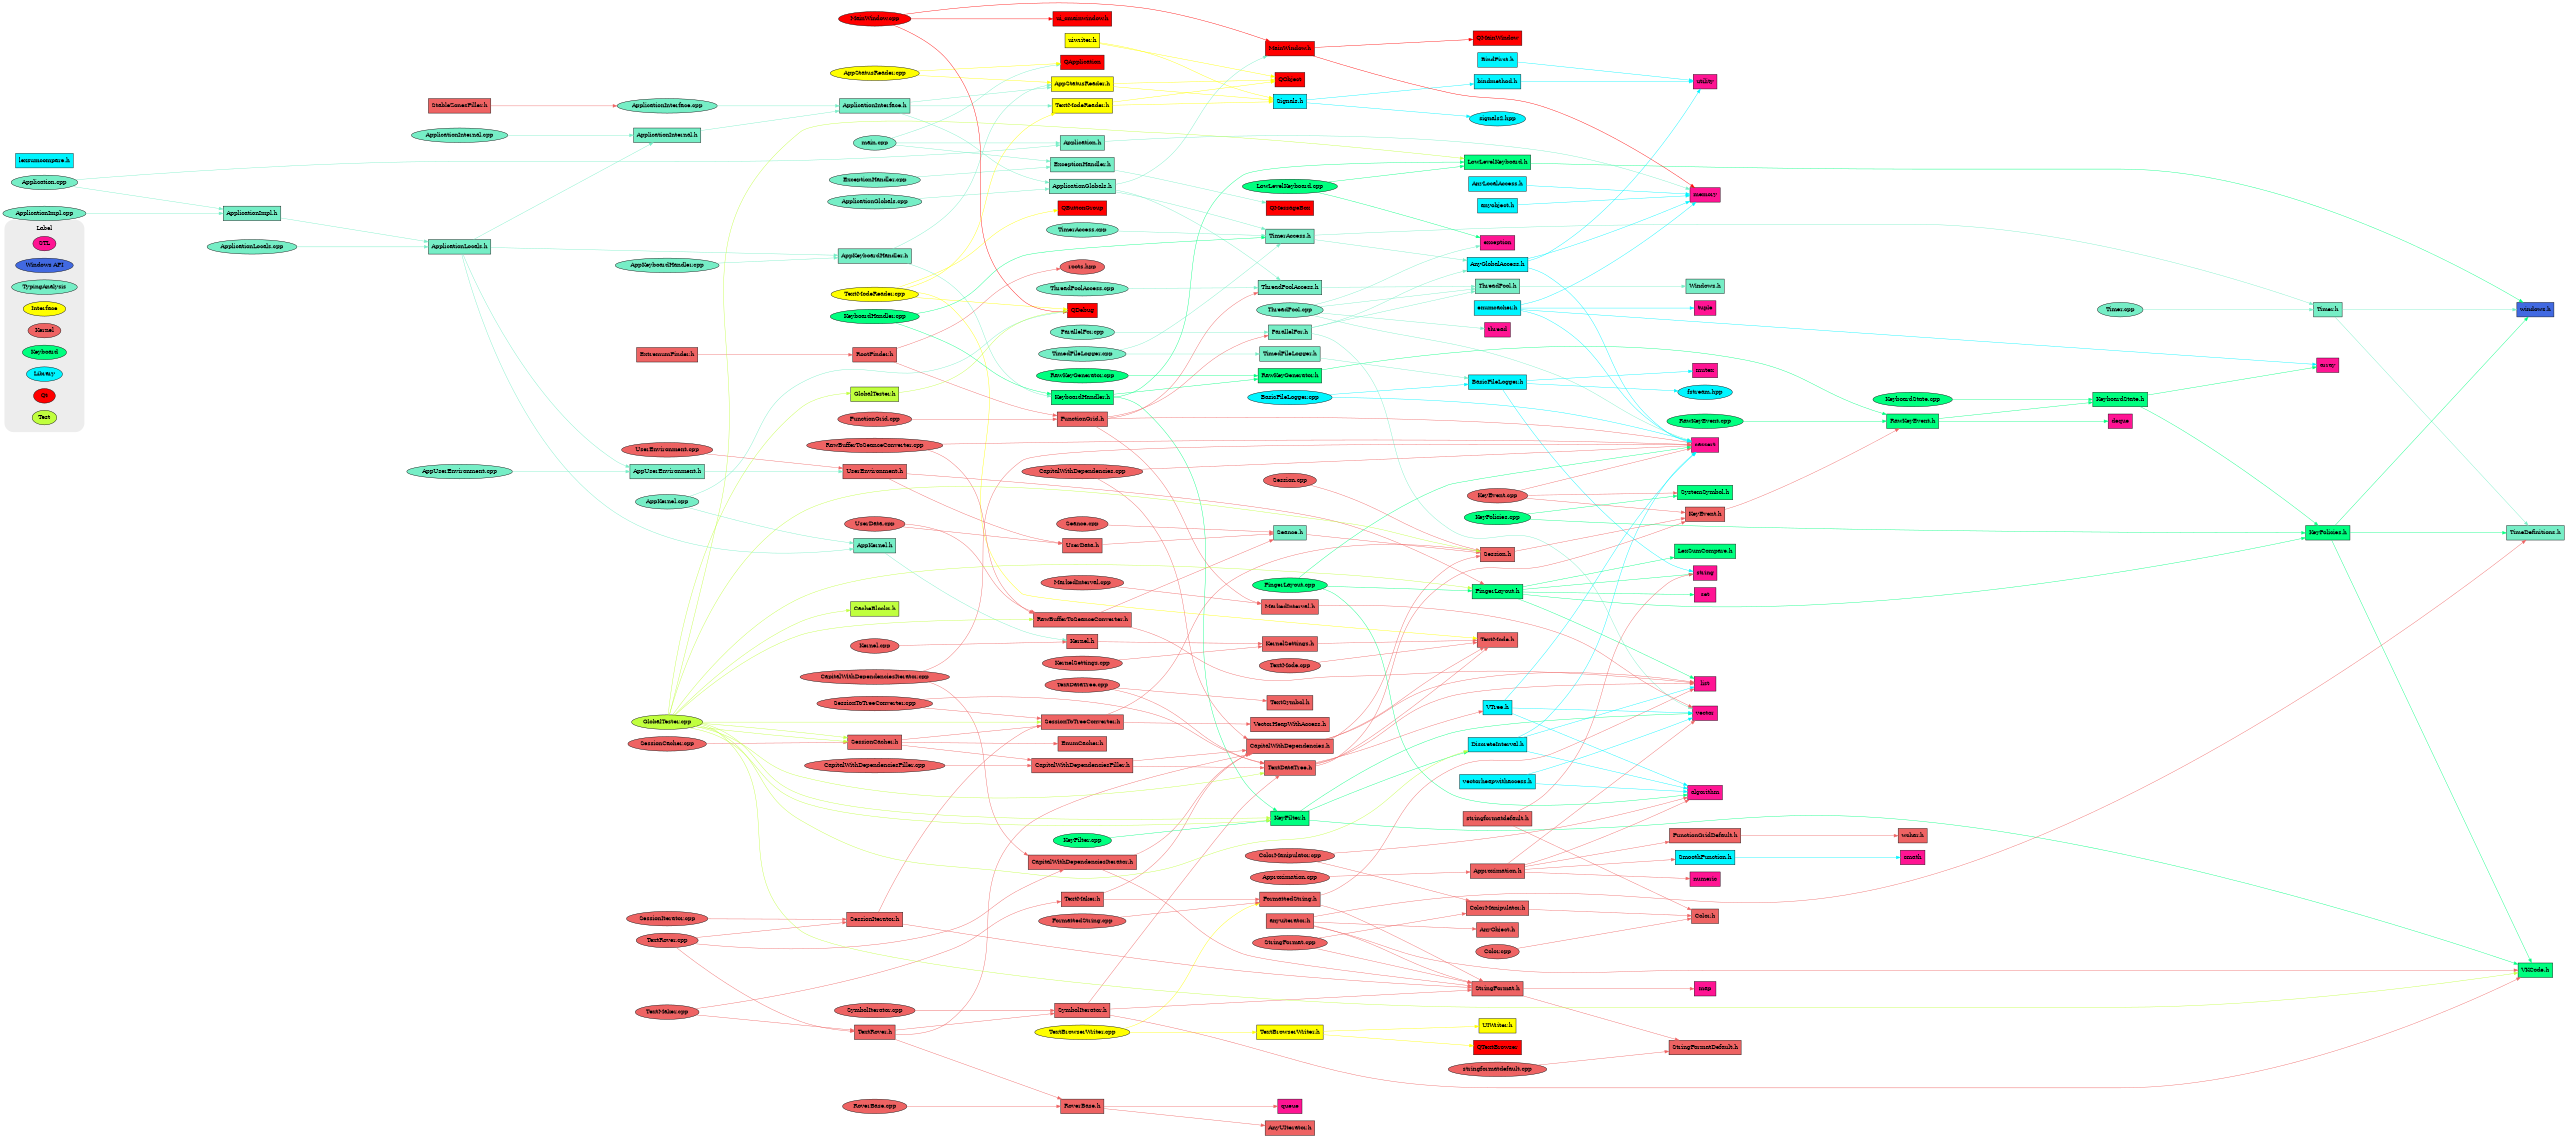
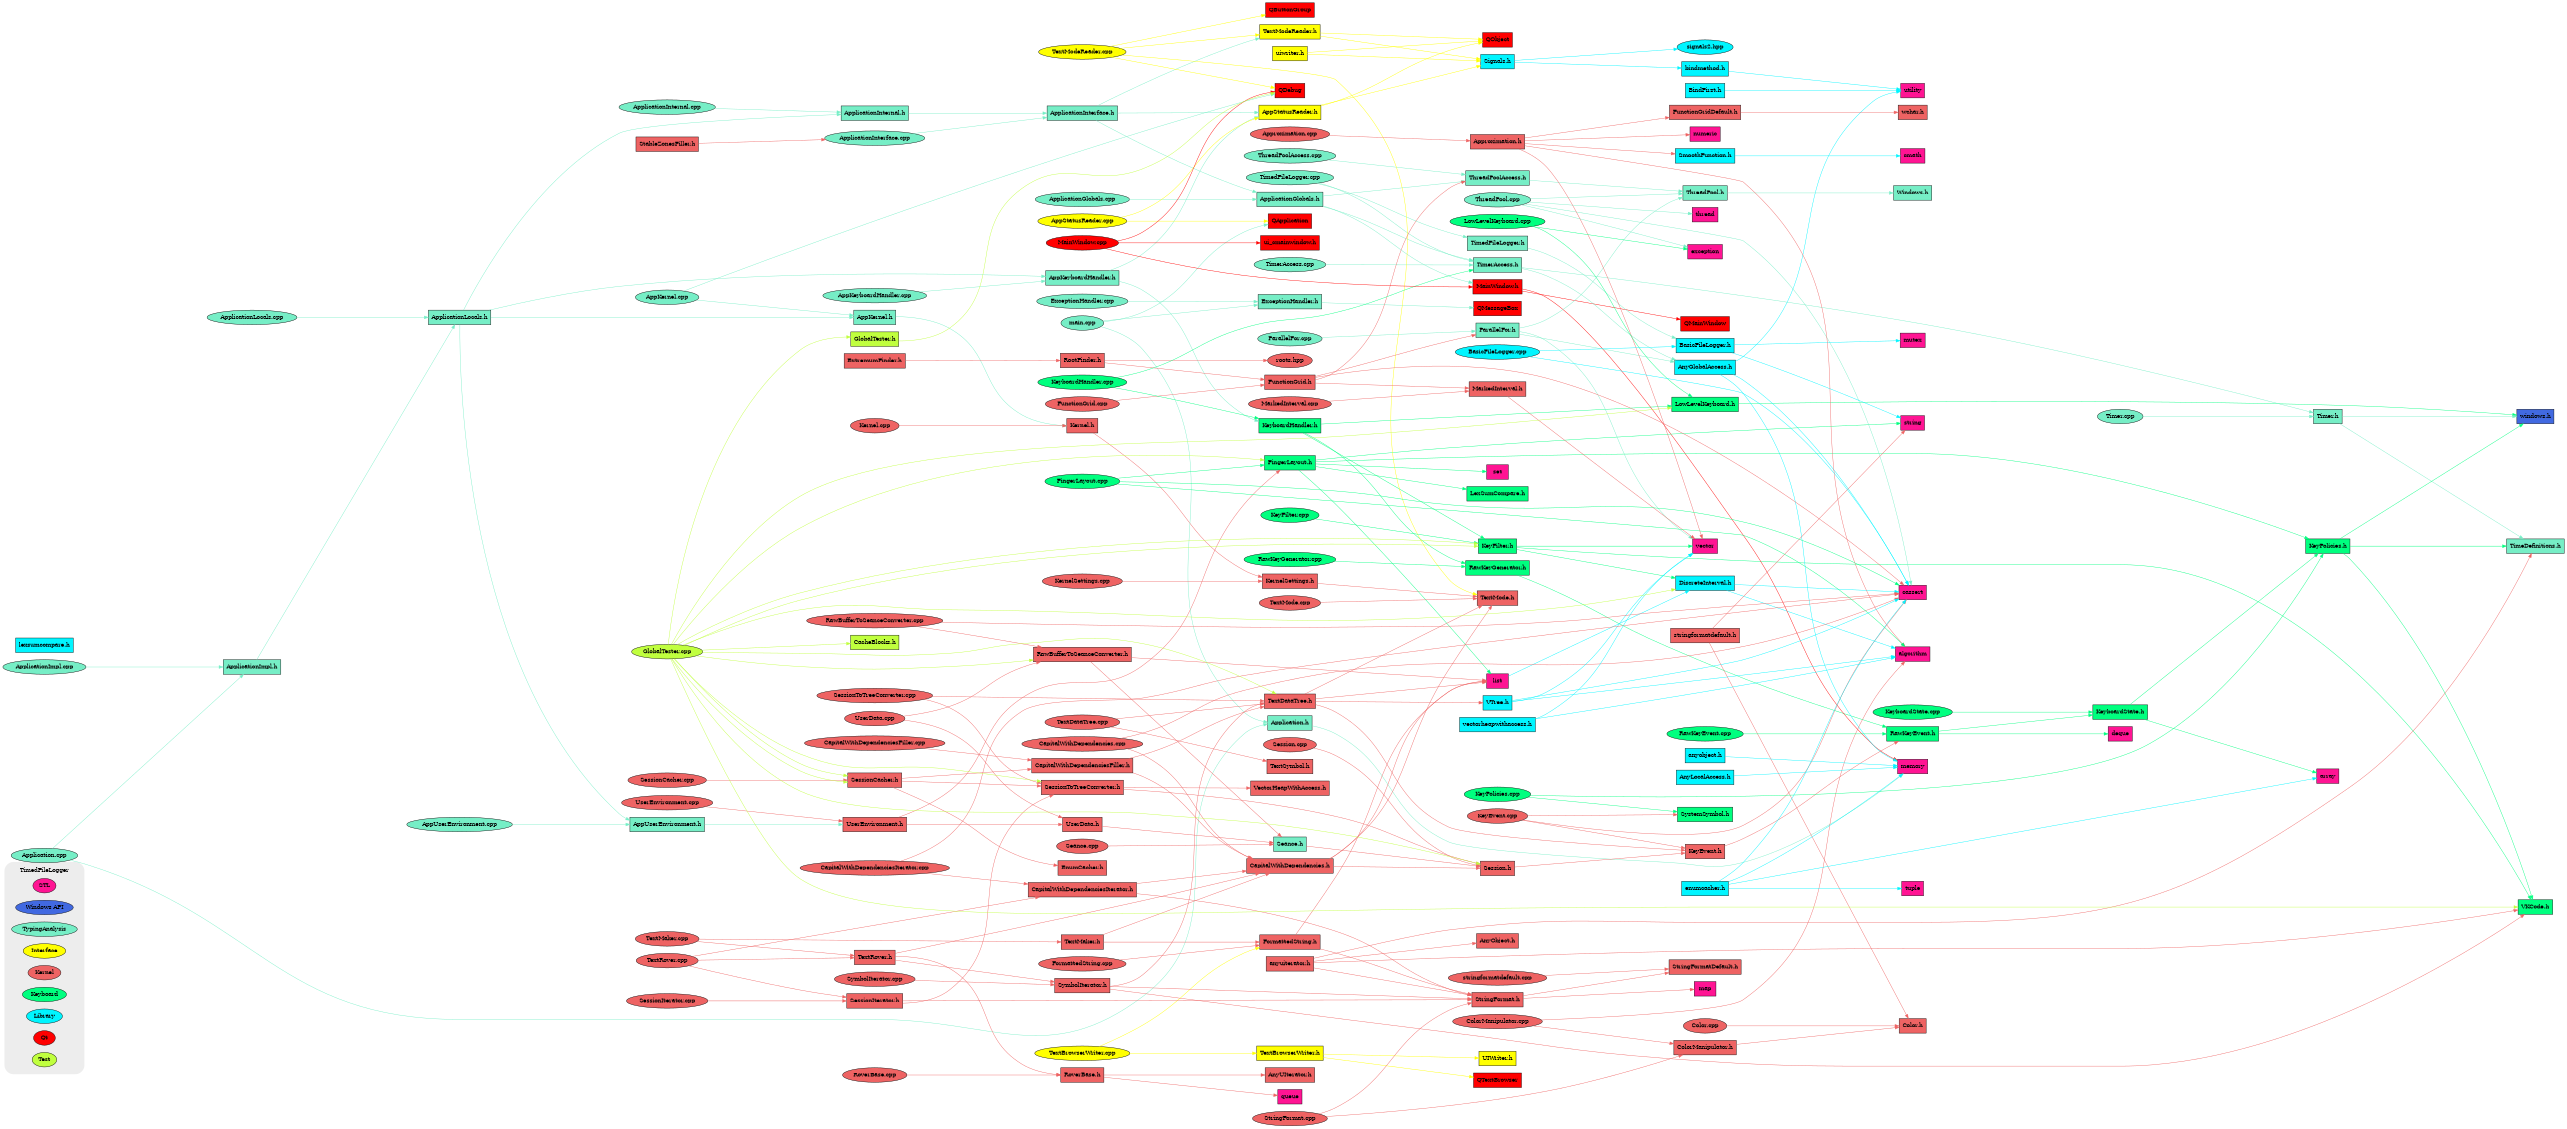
(44, 228) -> (44, 871)
(1705, 392) -> none
(1602, 714) -> (1597, 634)
